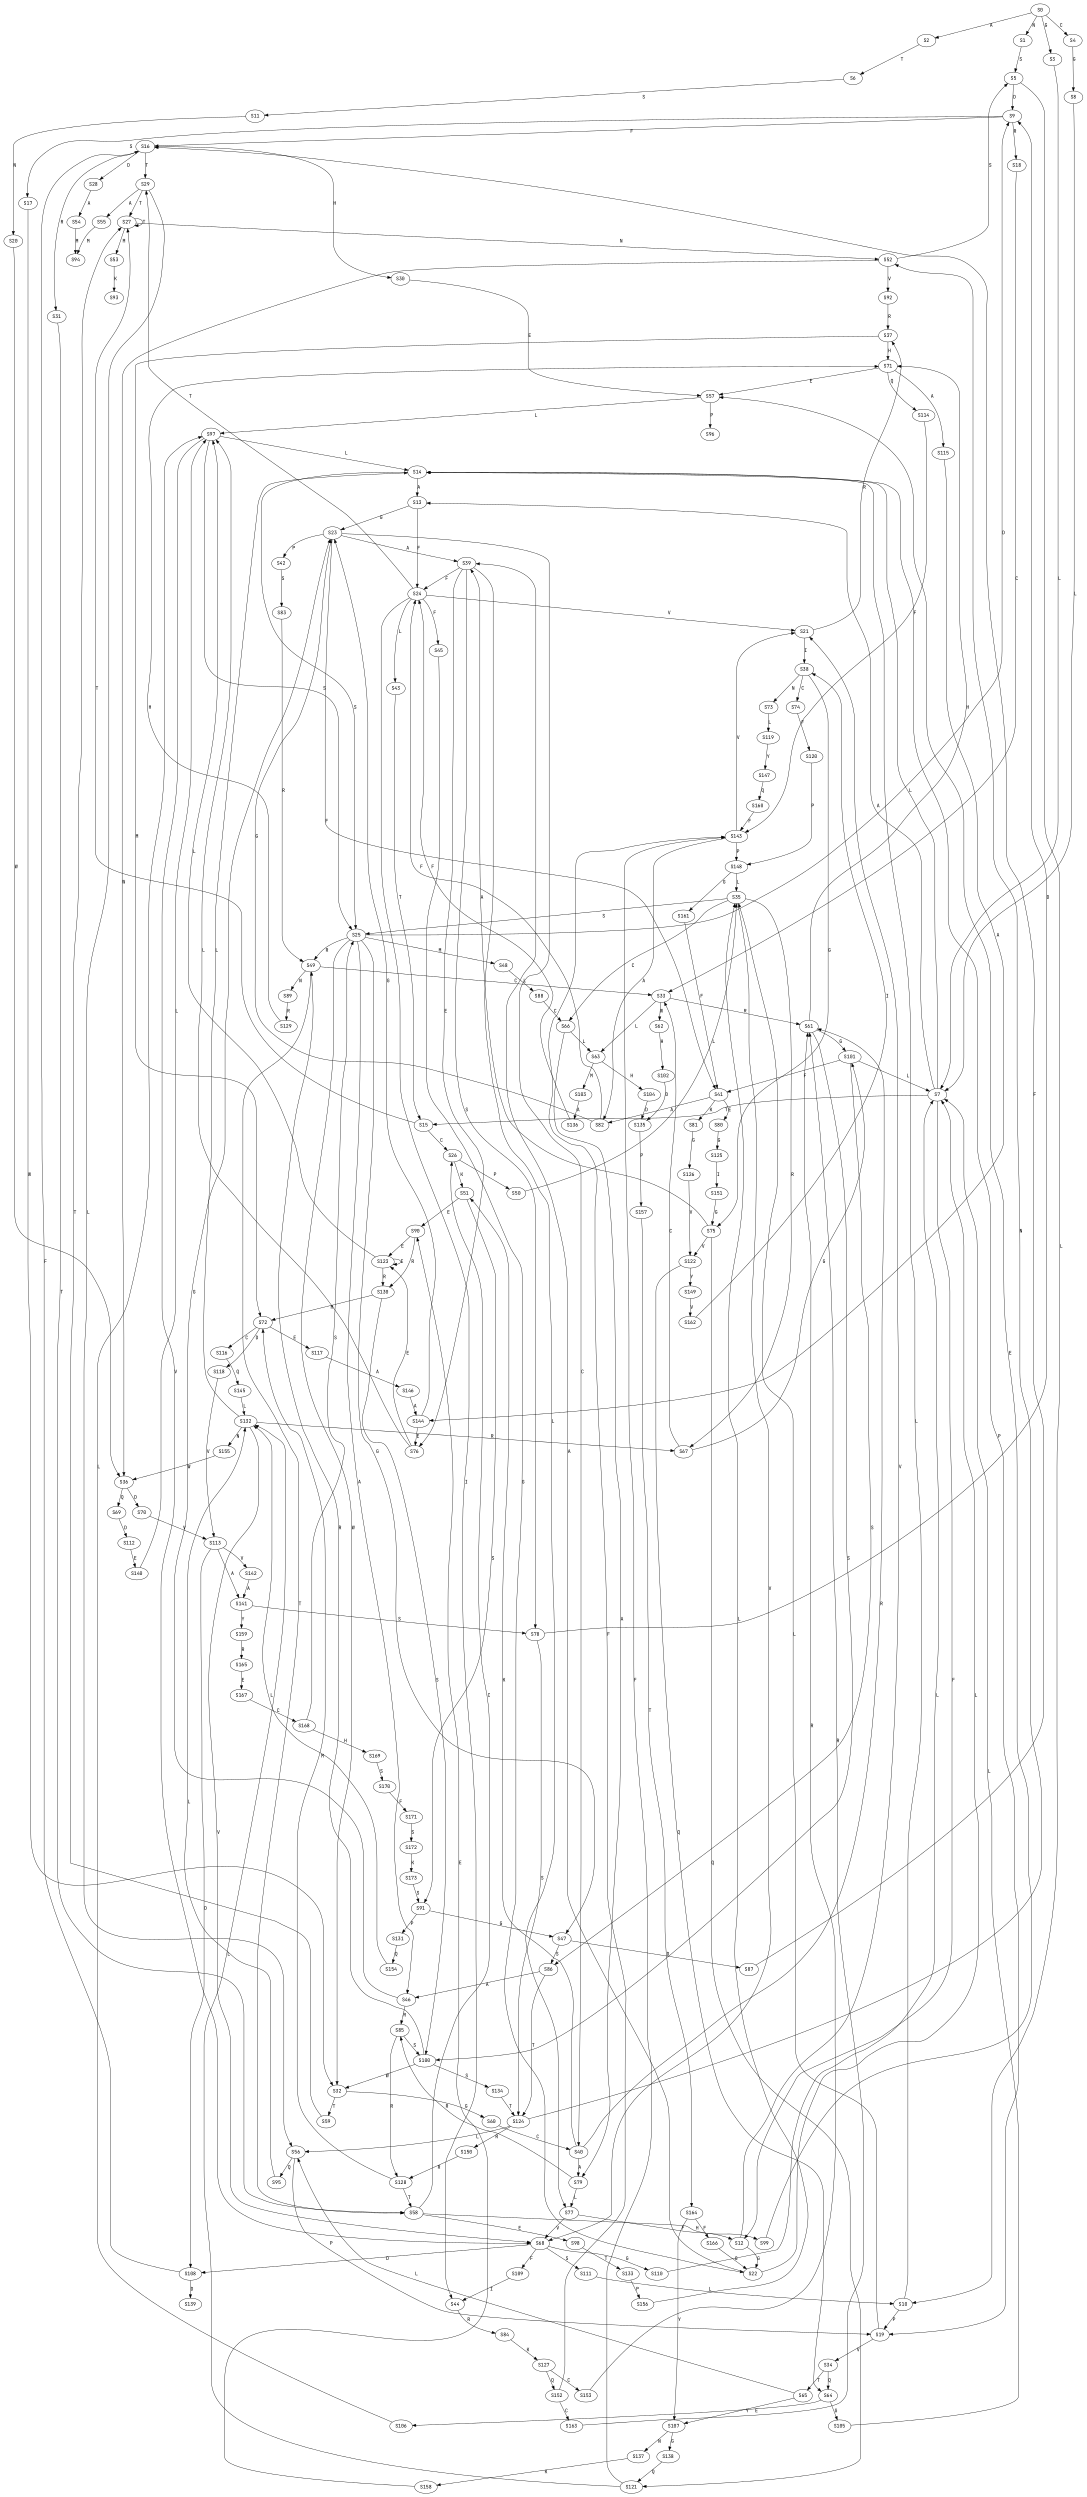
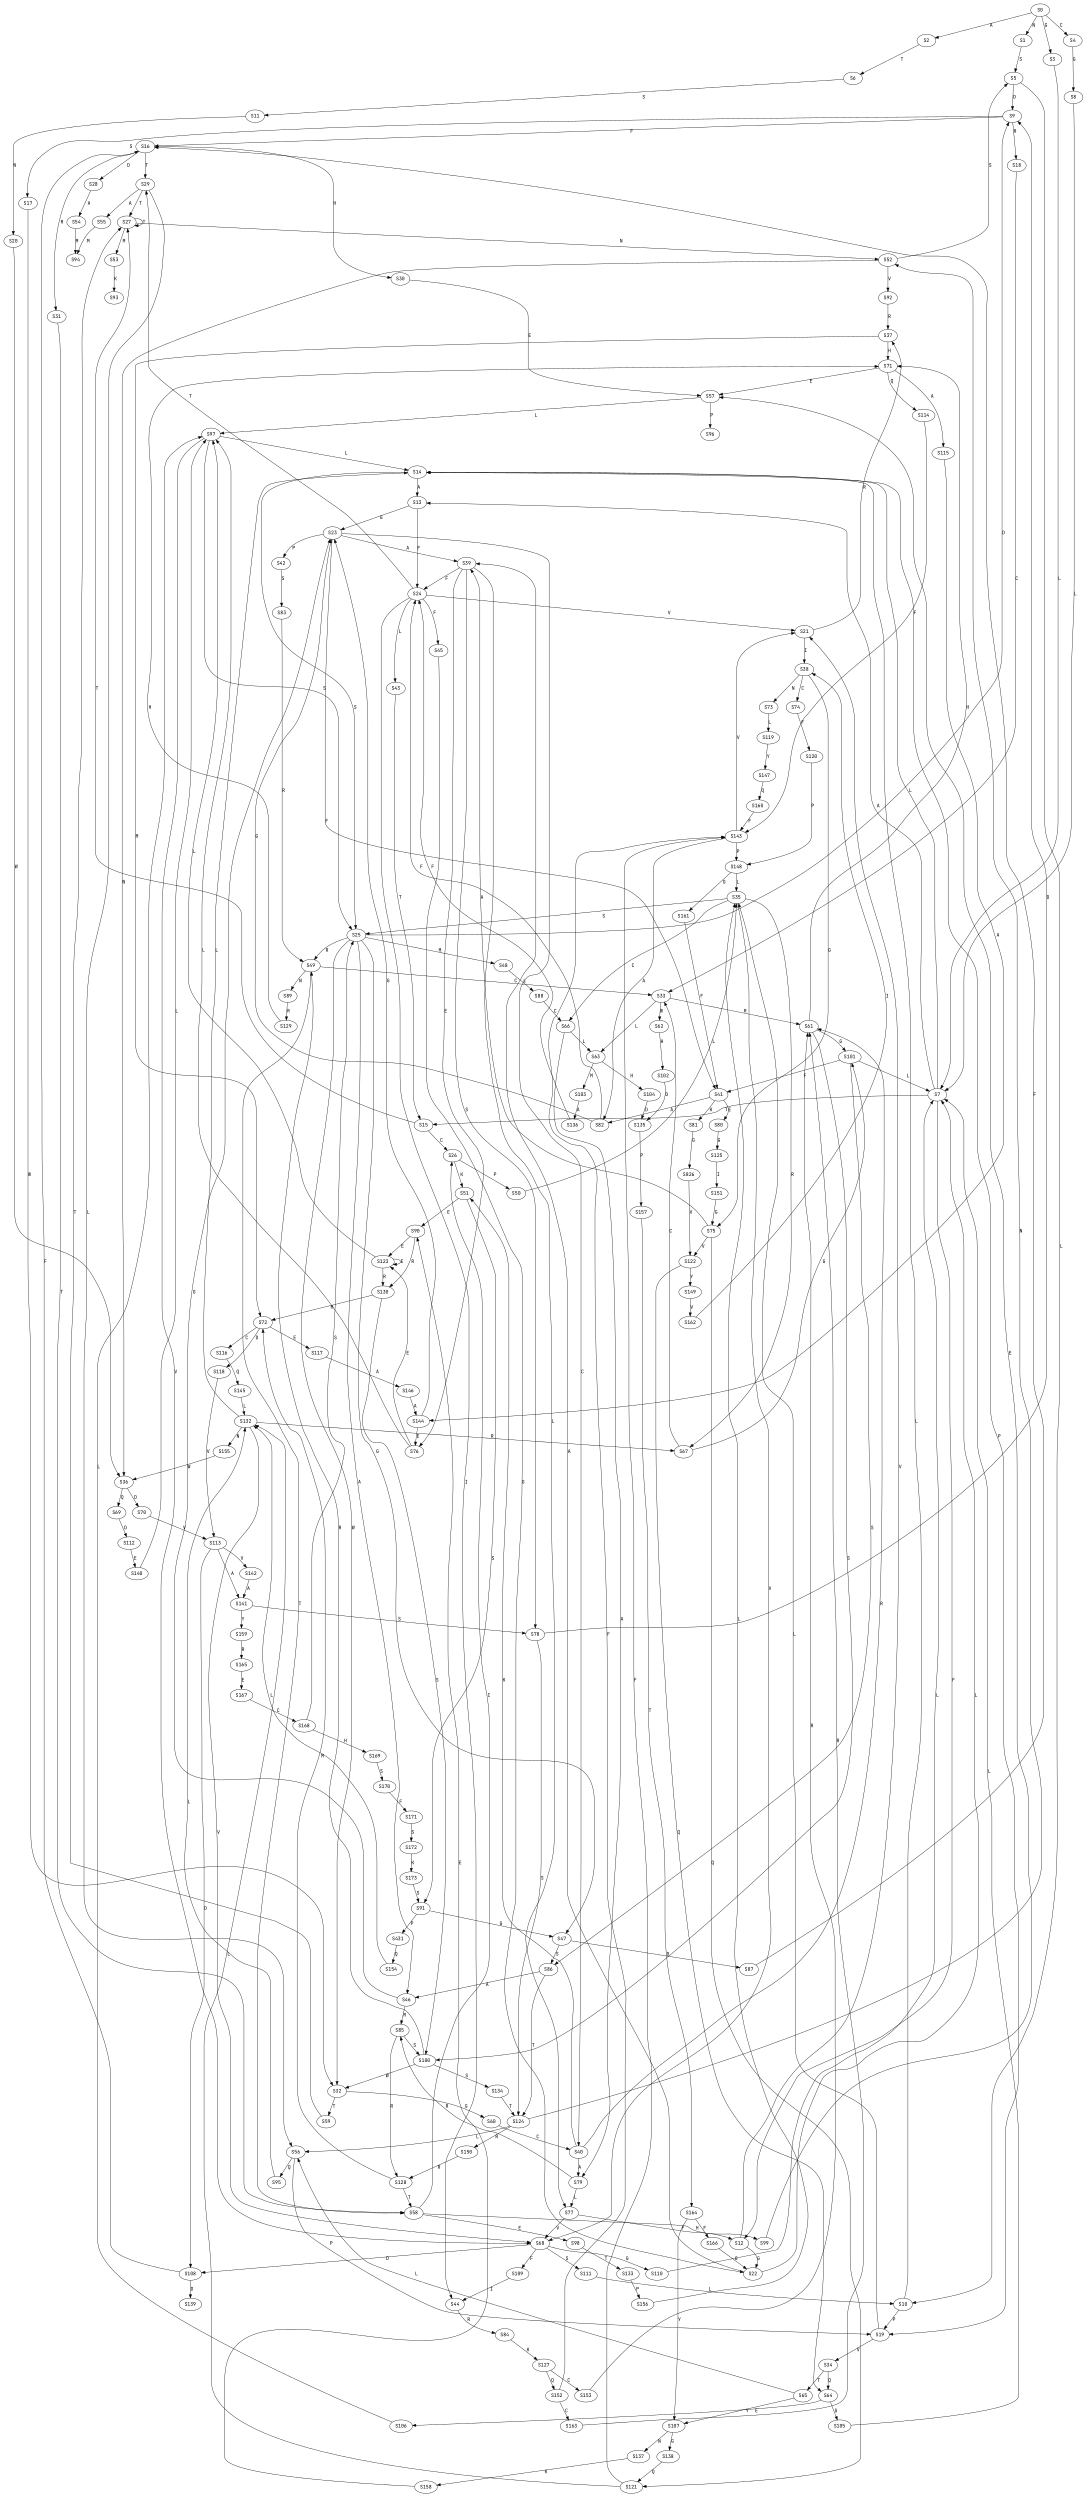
(689, 1175) -> (689, 1175)
(398, 1939) -> (398, 1939)
